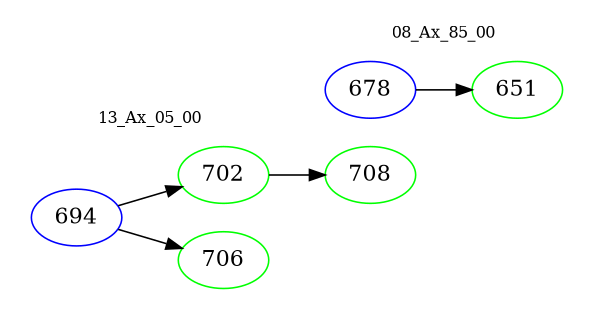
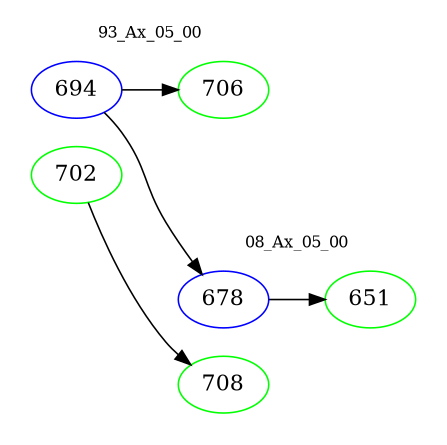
(444, 34) -> (297, 244)
(150, 119) -> (150, 34)
(142, 199) -> (149, 187)
